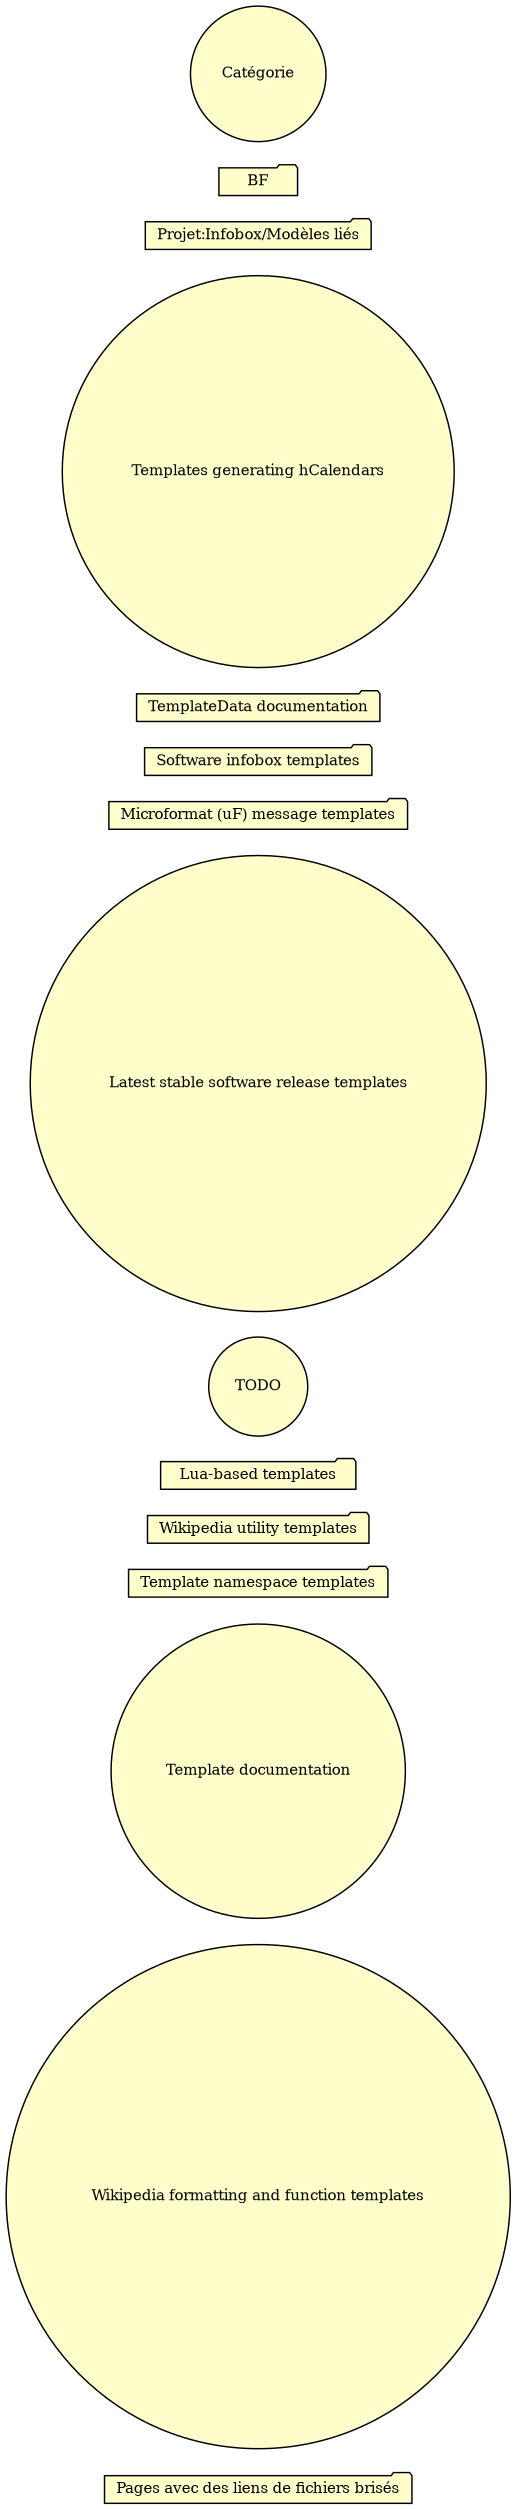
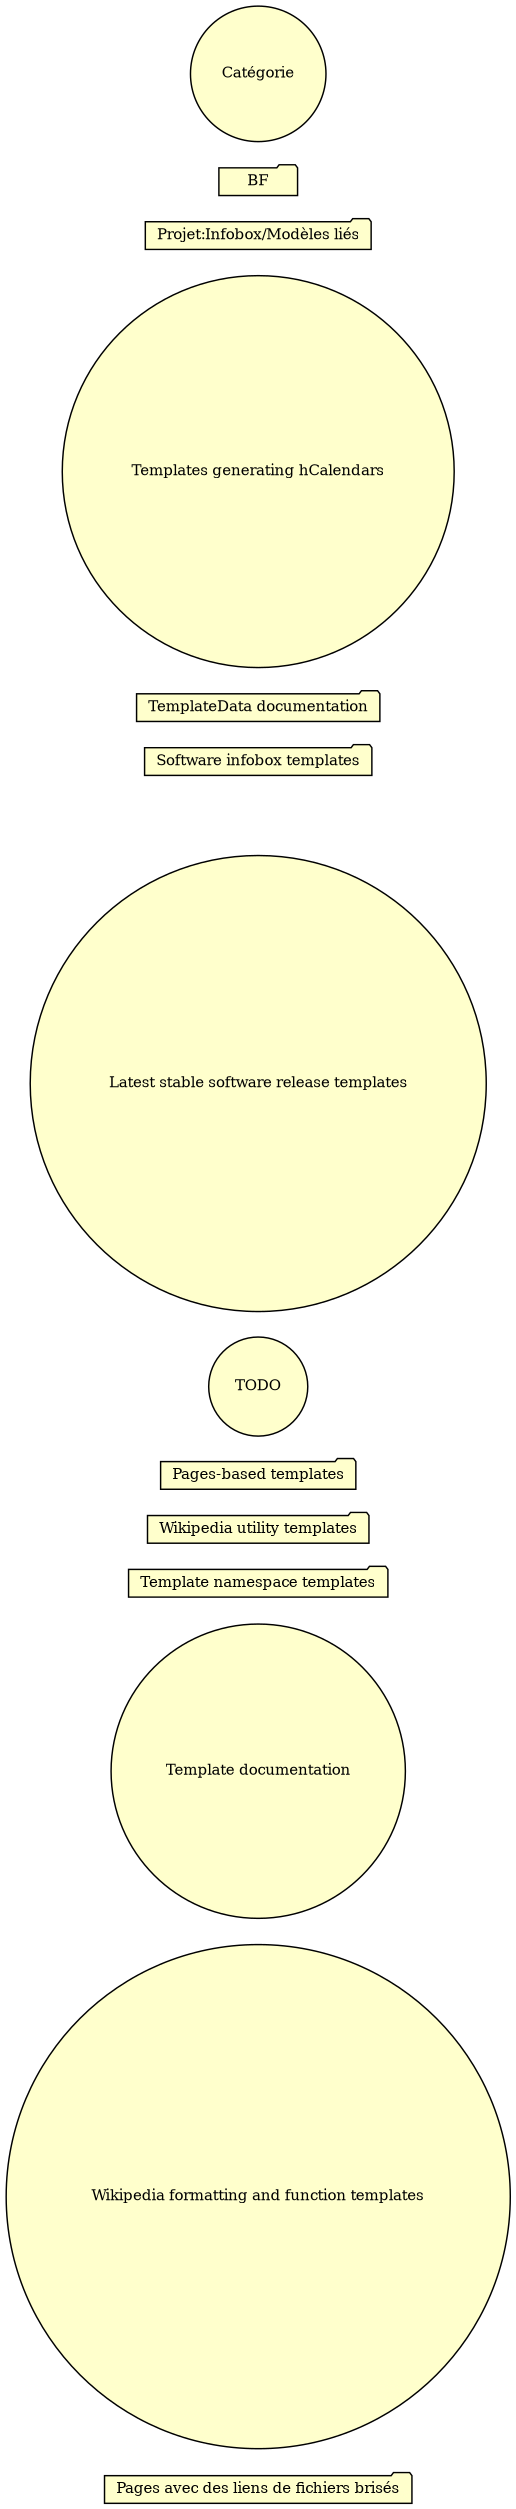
(258, 815) -> none
(258, 1475) -> (258, 1475)
